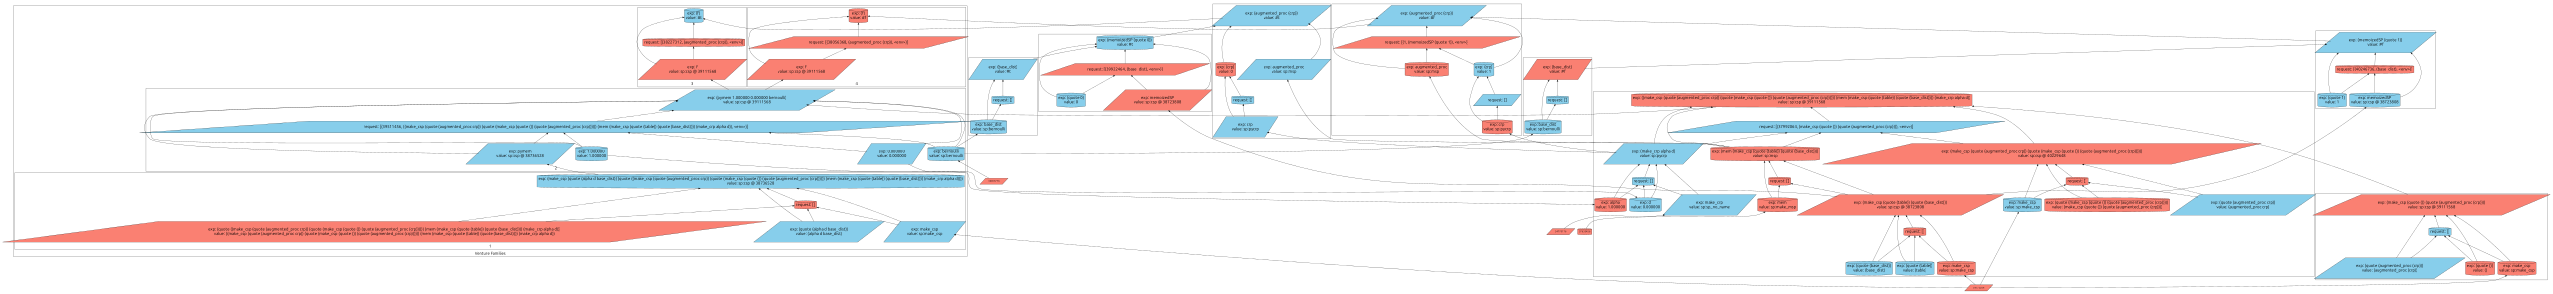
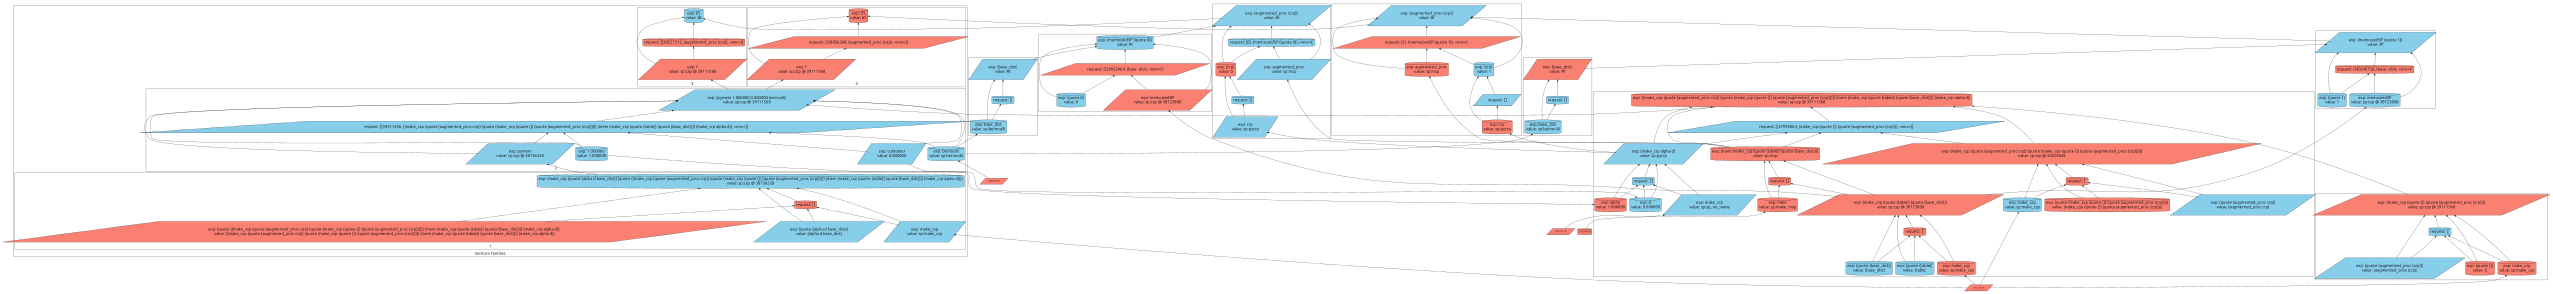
none -> (1272, 43)
